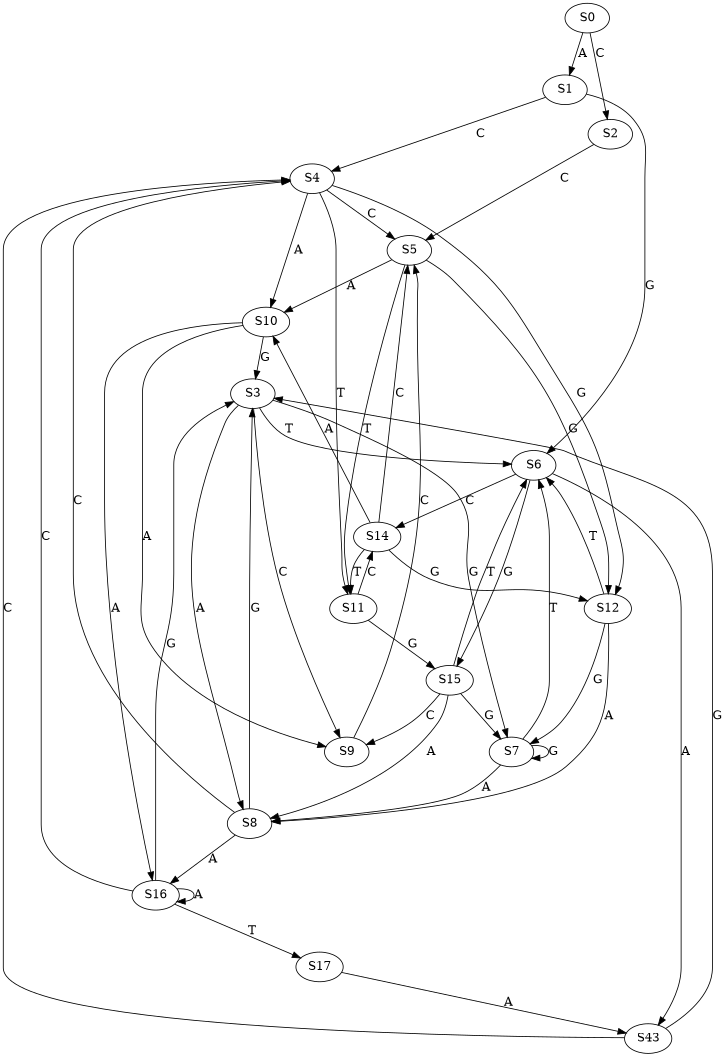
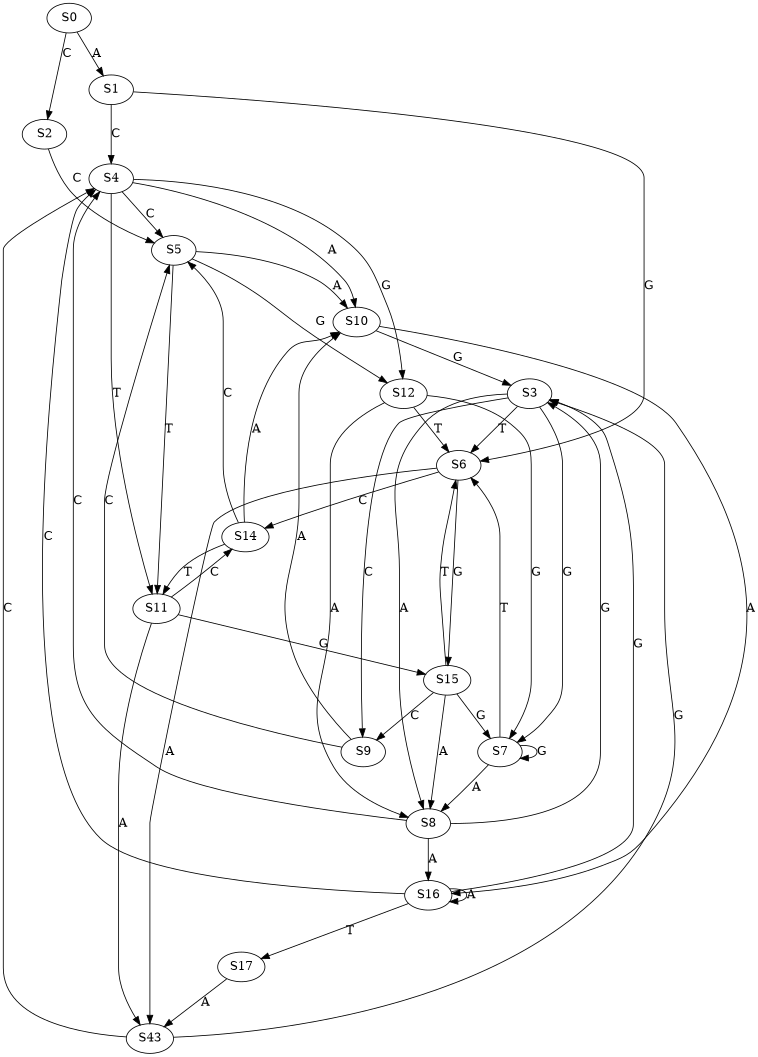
(142, 554) -> (295, 543)
(484, 590) -> none
none -> (119, 820)
